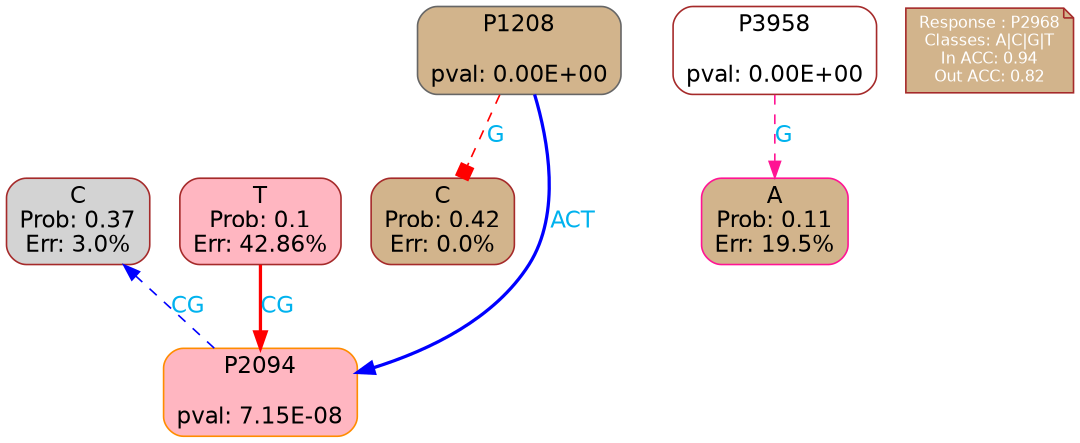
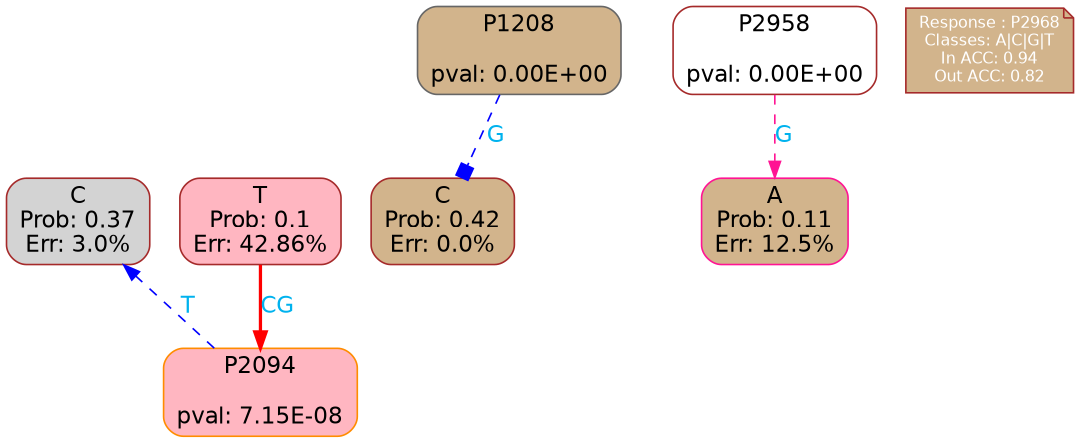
(775, 50) -> (775, 50)
(484, 129) -> (484, 129)
(775, 221) -> (775, 221)
(524, 271) -> none
(188, 307) -> (188, 307)
